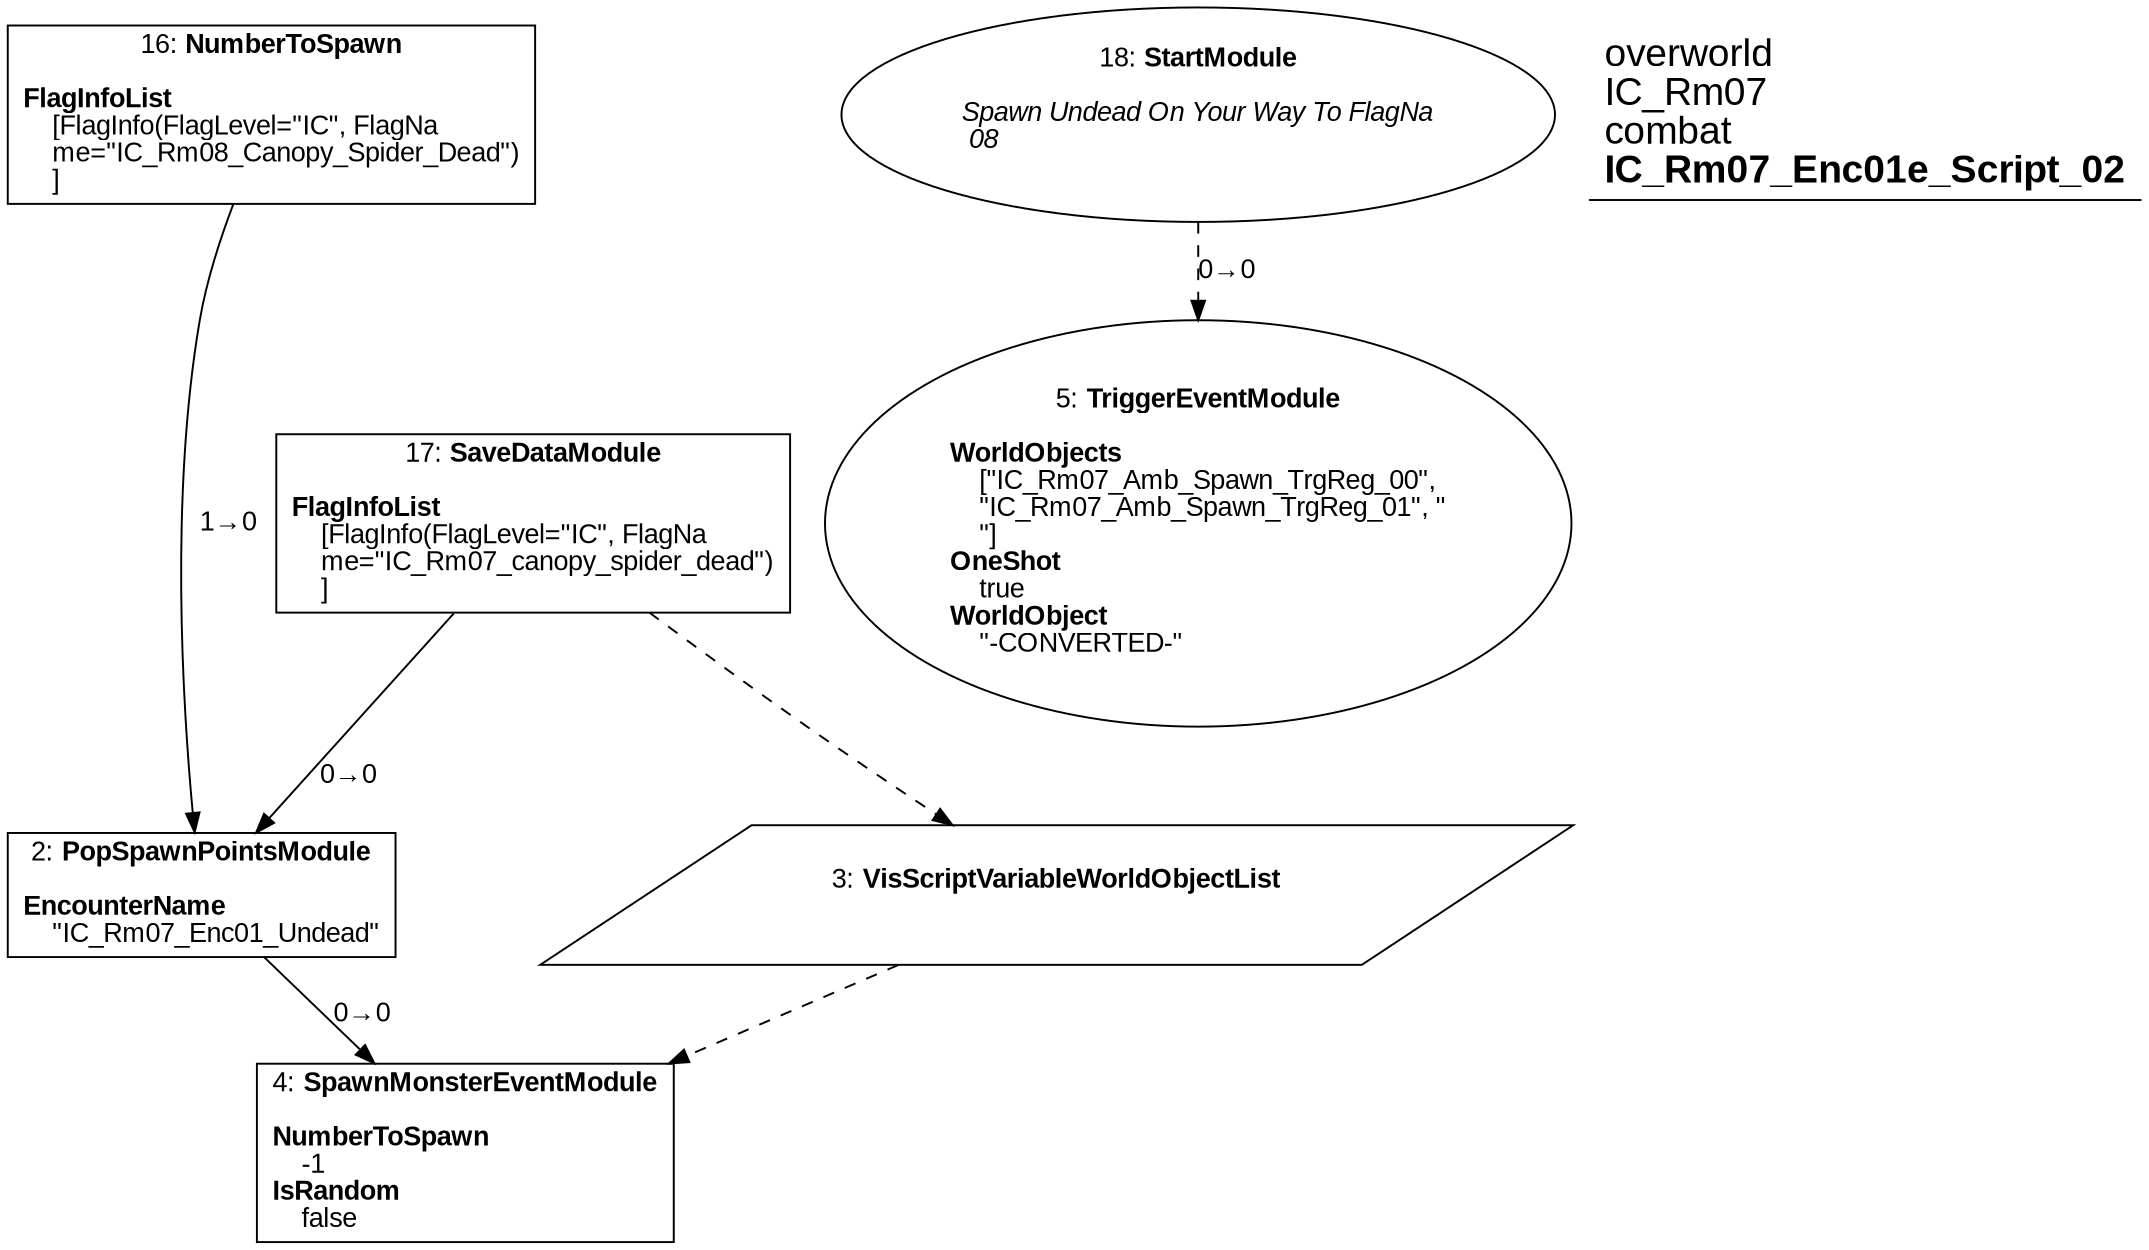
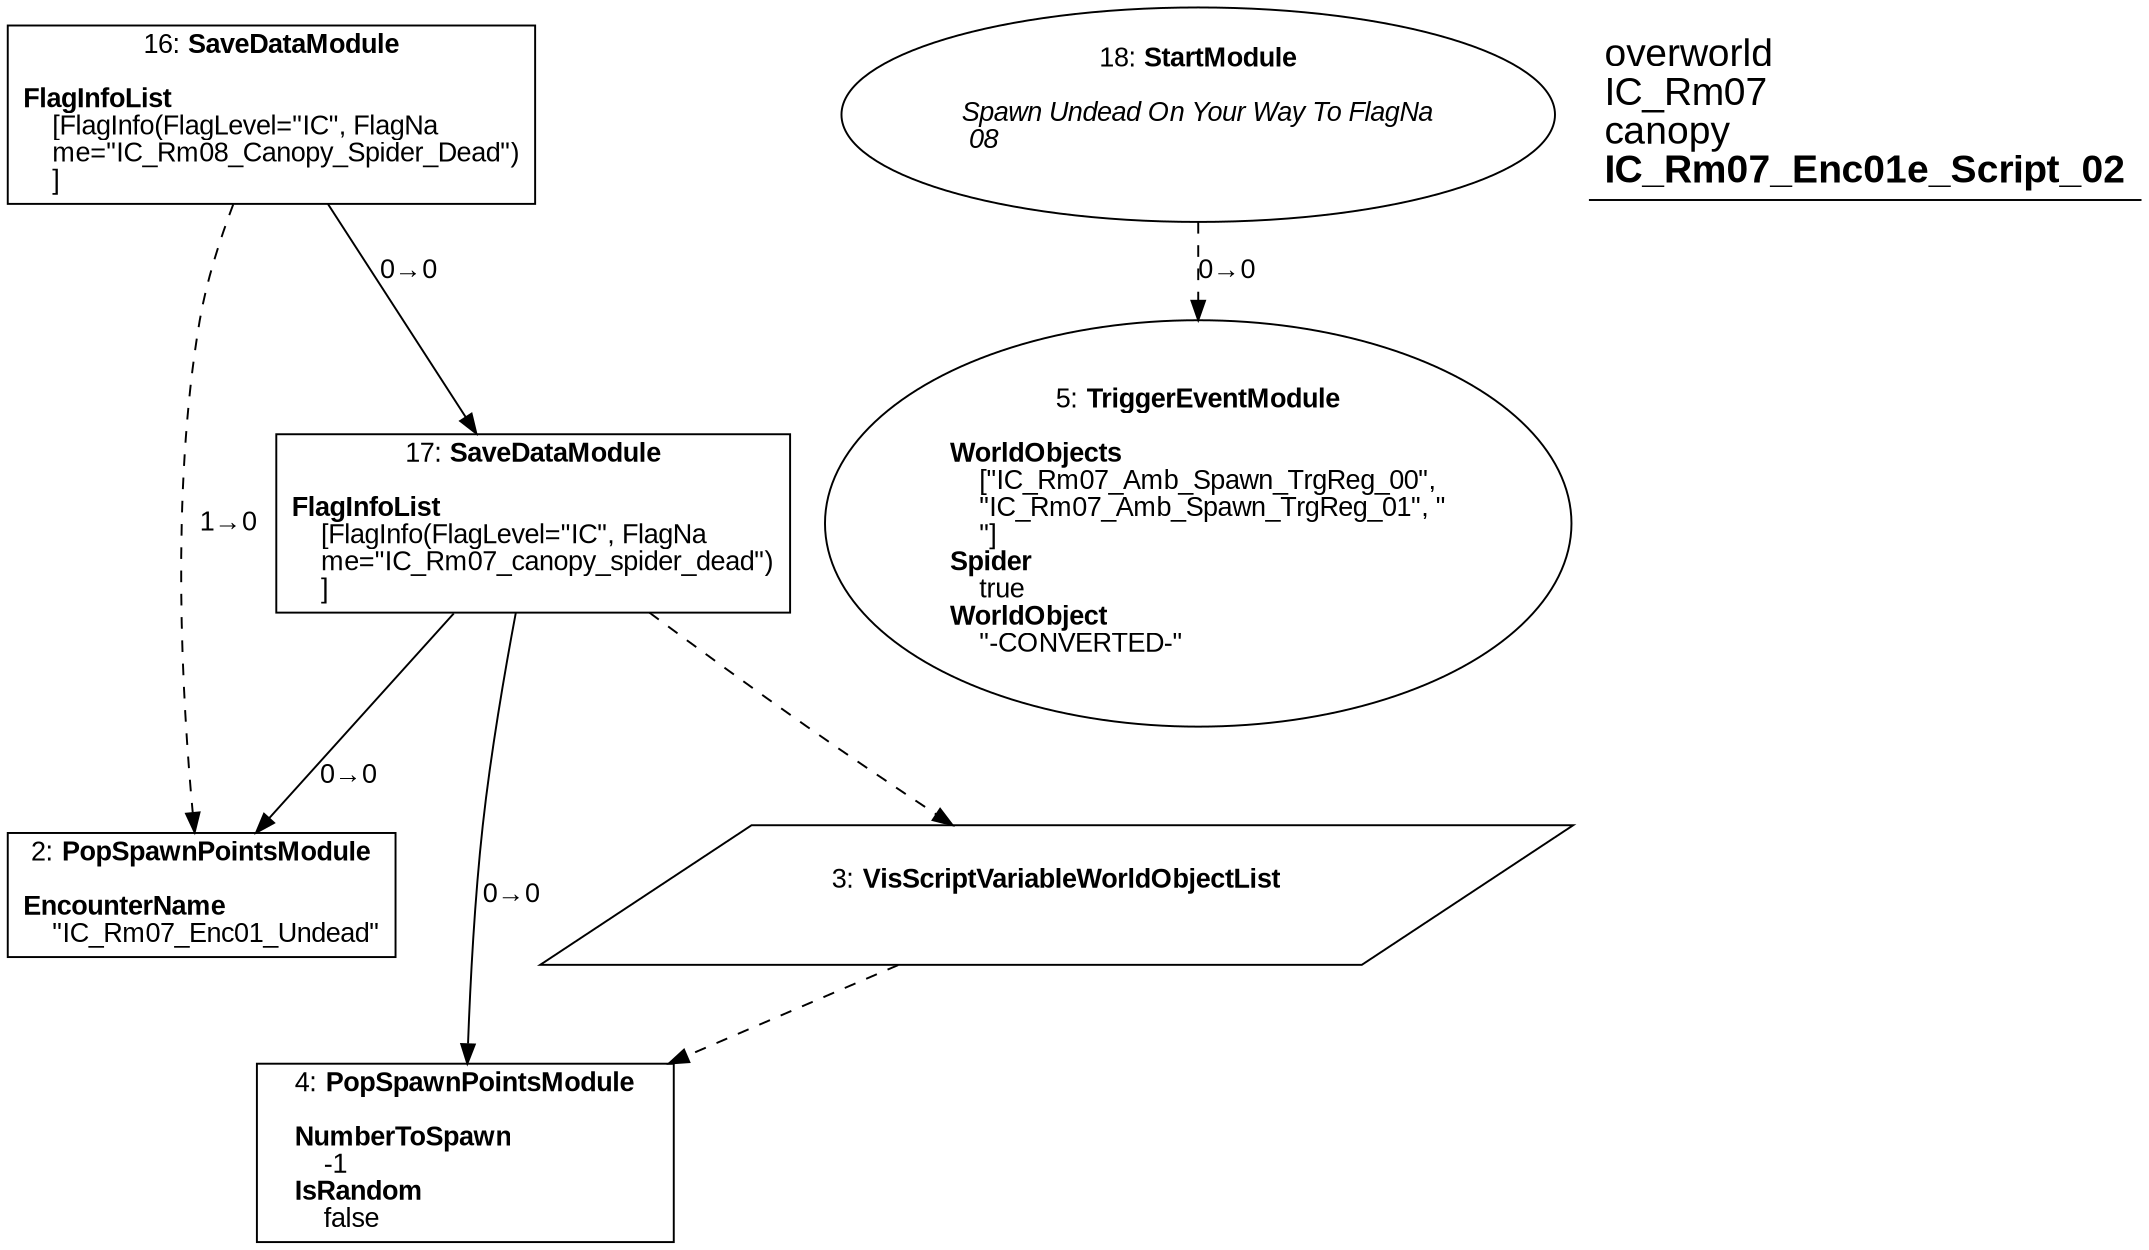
(294, 45) -> (294, 45)
(1668, 132) -> (1667, 132)
none -> (397, 311)
(182, 506) -> (182, 506)
(1006, 562) -> (992, 562)
(312, 1003) -> (483, 827)
(481, 1083) -> (481, 1083)
